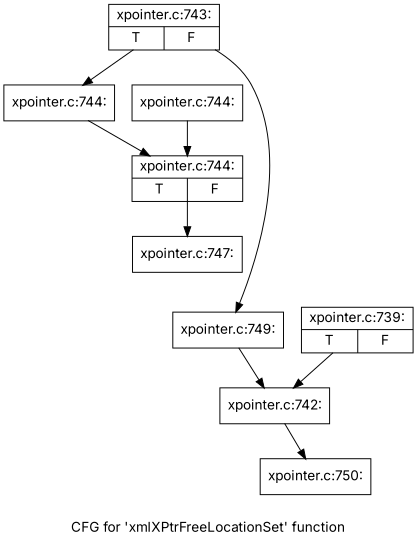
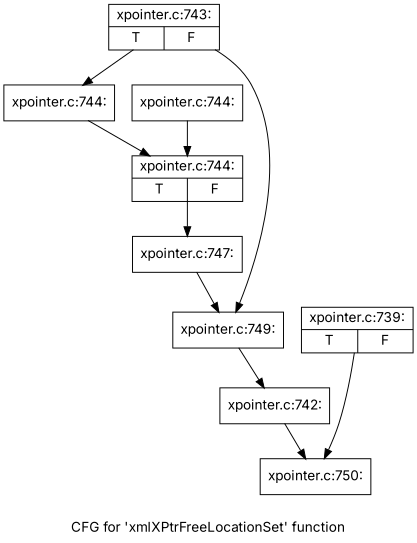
none -> (205, 288)
(317, 367) -> (345, 402)
